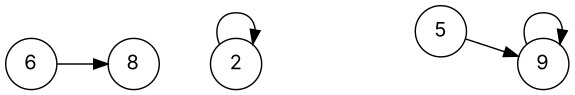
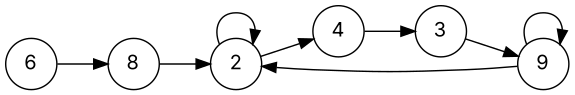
none -> (338, 31)
(441, 31) -> (441, 31)
none -> (178, 64)
none -> (397, 72)
